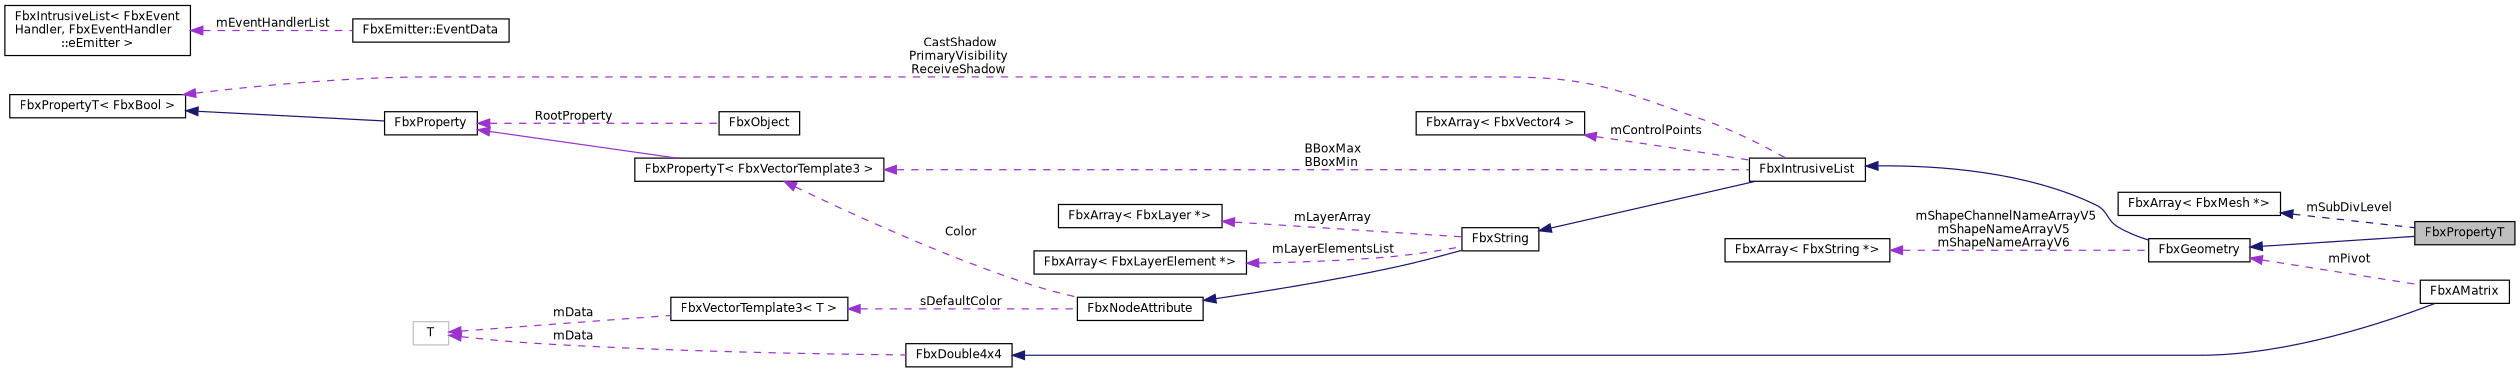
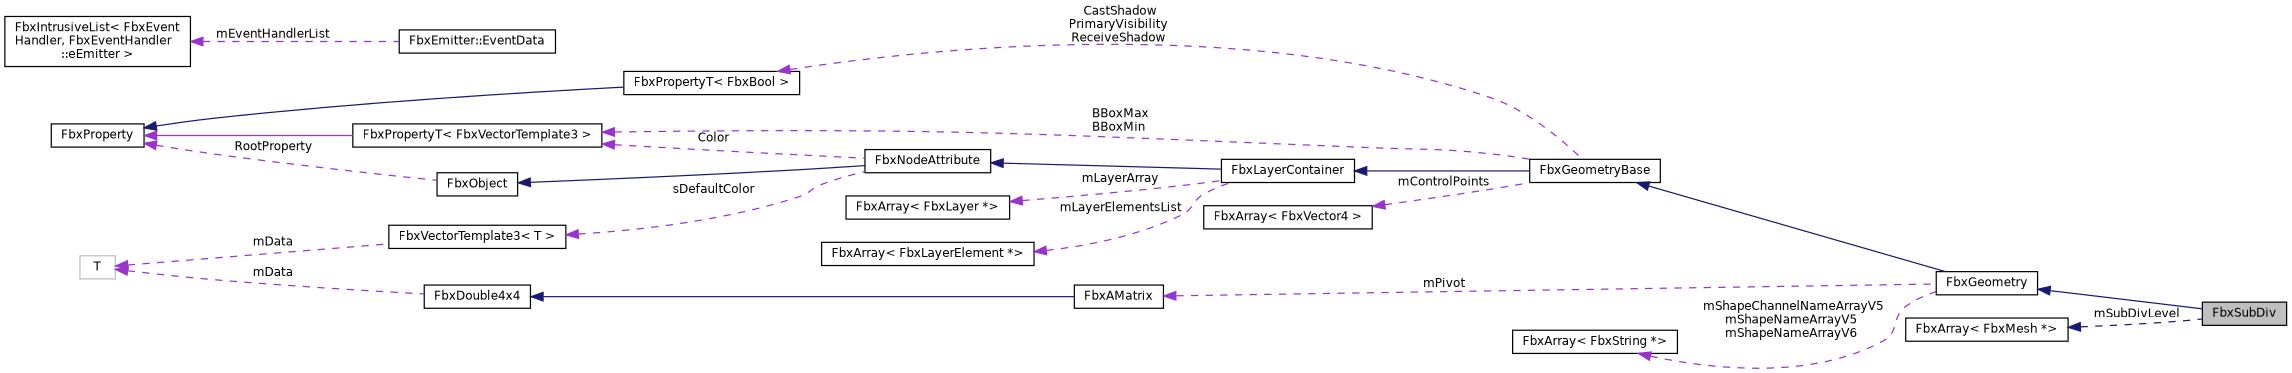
(291, 116) -> (389, 102)
(1807, 170) -> (1595, 171)
none -> (698, 175)
(2465, 233) -> (2245, 314)
(1500, 239) -> (1288, 171)
(2341, 272) -> (1556, 290)
